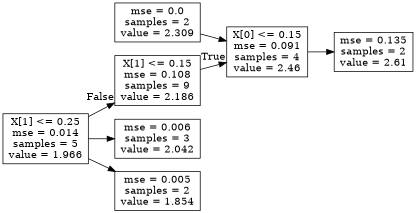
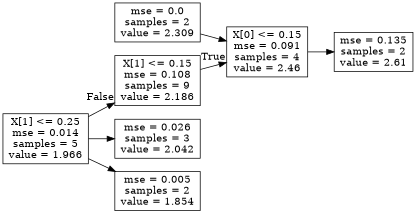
(158, 139) -> (158, 139)
